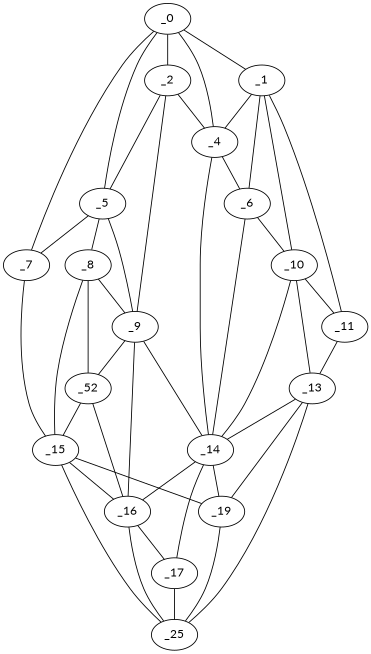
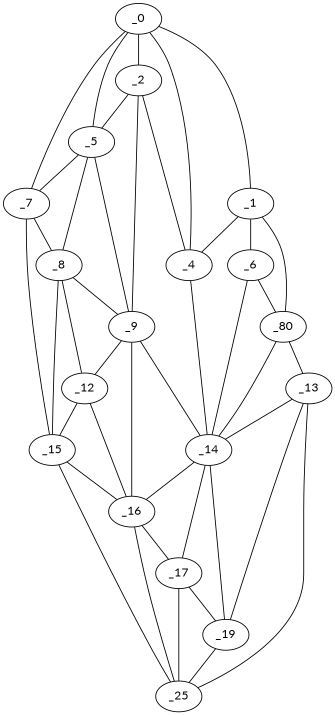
(231, 173) -> none
none -> (43, 234)
(294, 265) -> (283, 327)
(345, 327) -> none
(88, 388) -> (85, 388)
(139, 481) -> (202, 604)
